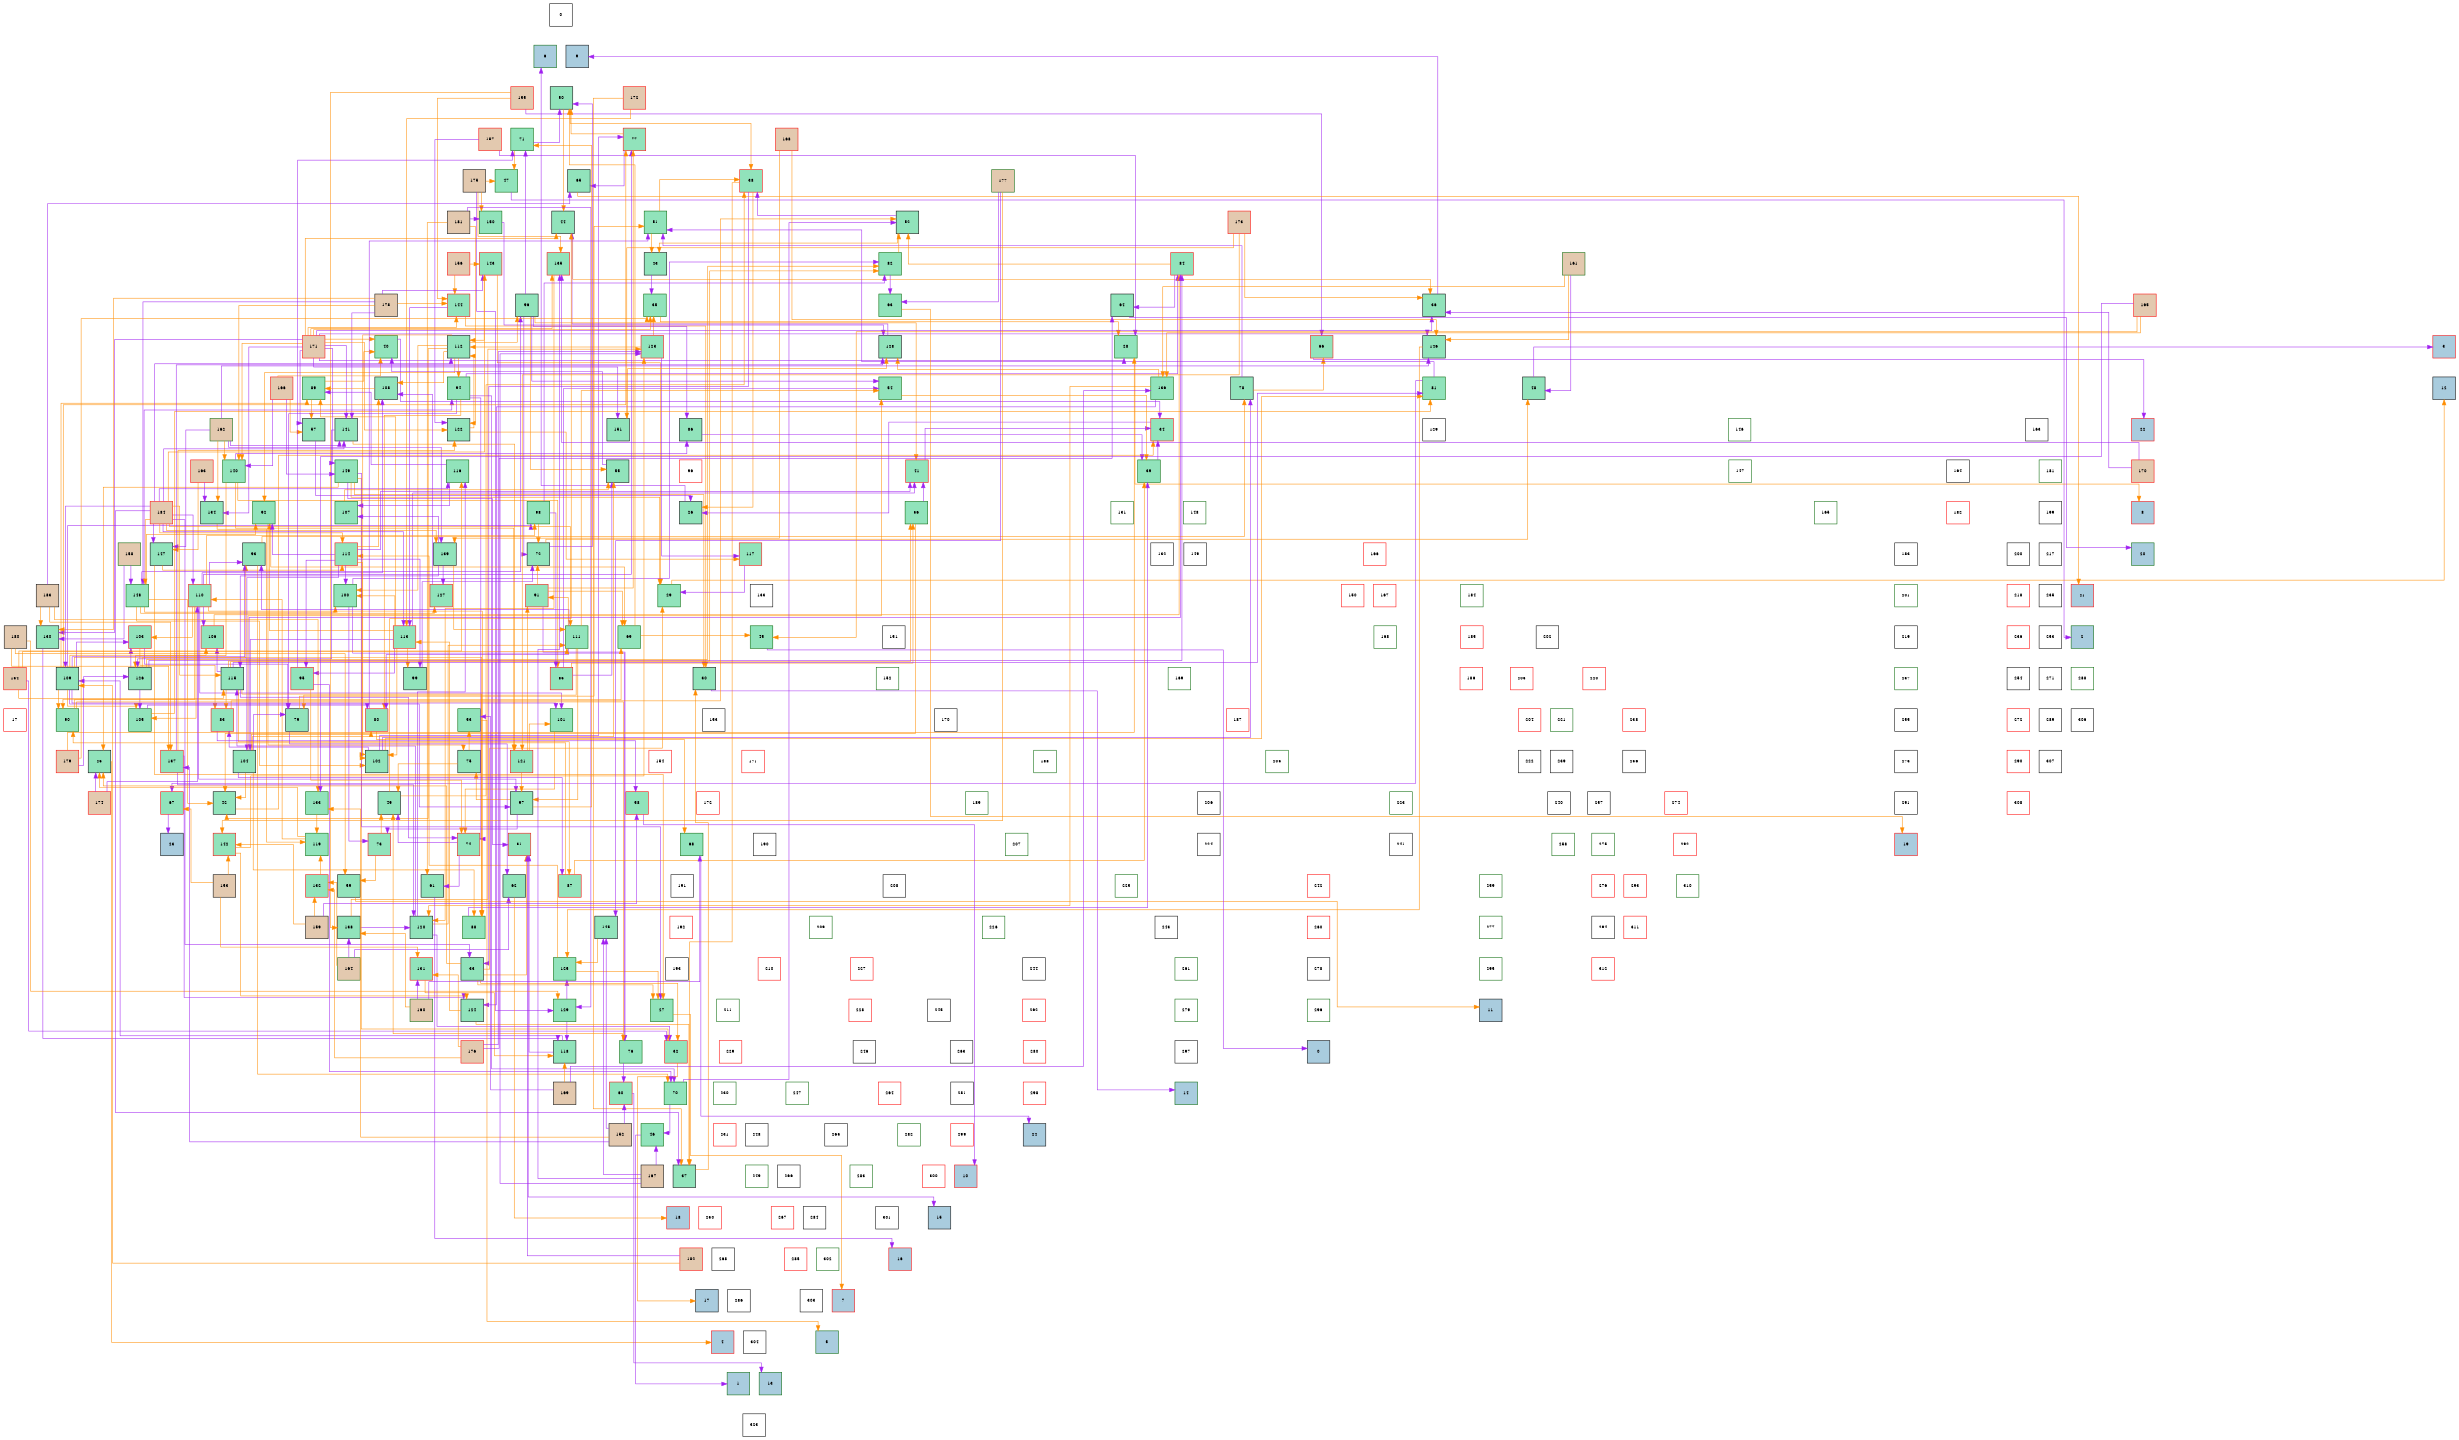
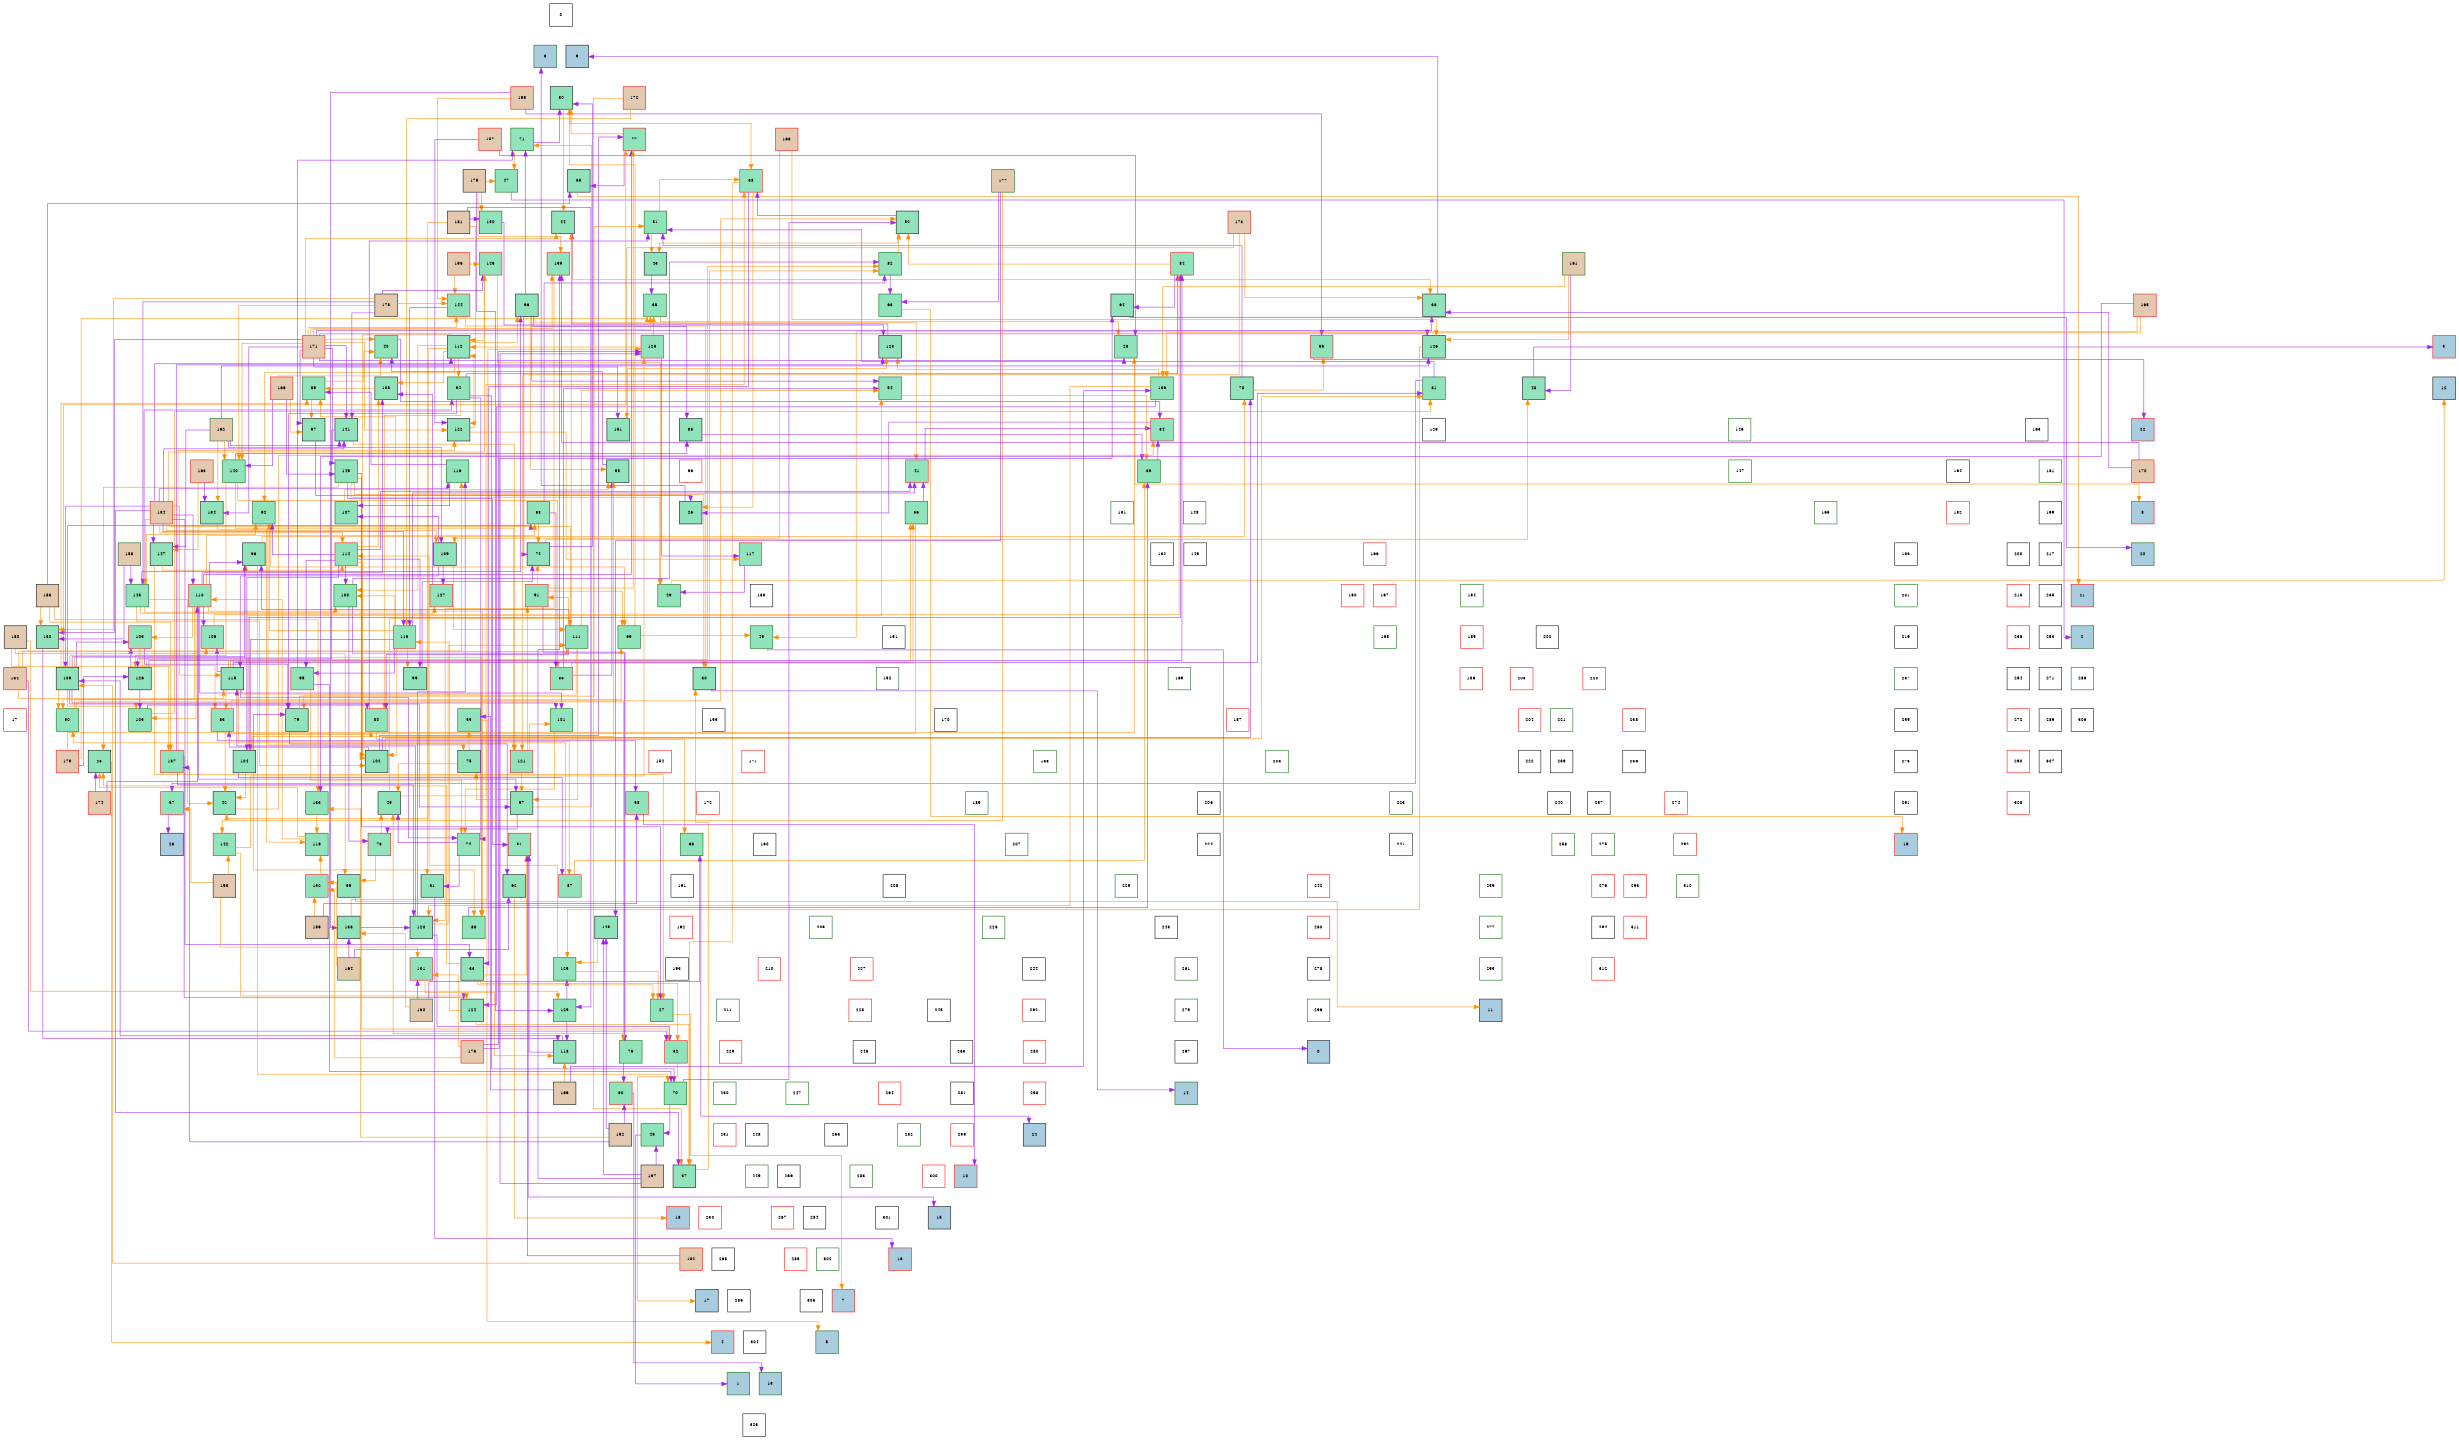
(330, 294) -> (330, 294)
(517, 748) -> none
(294, 864) -> none
